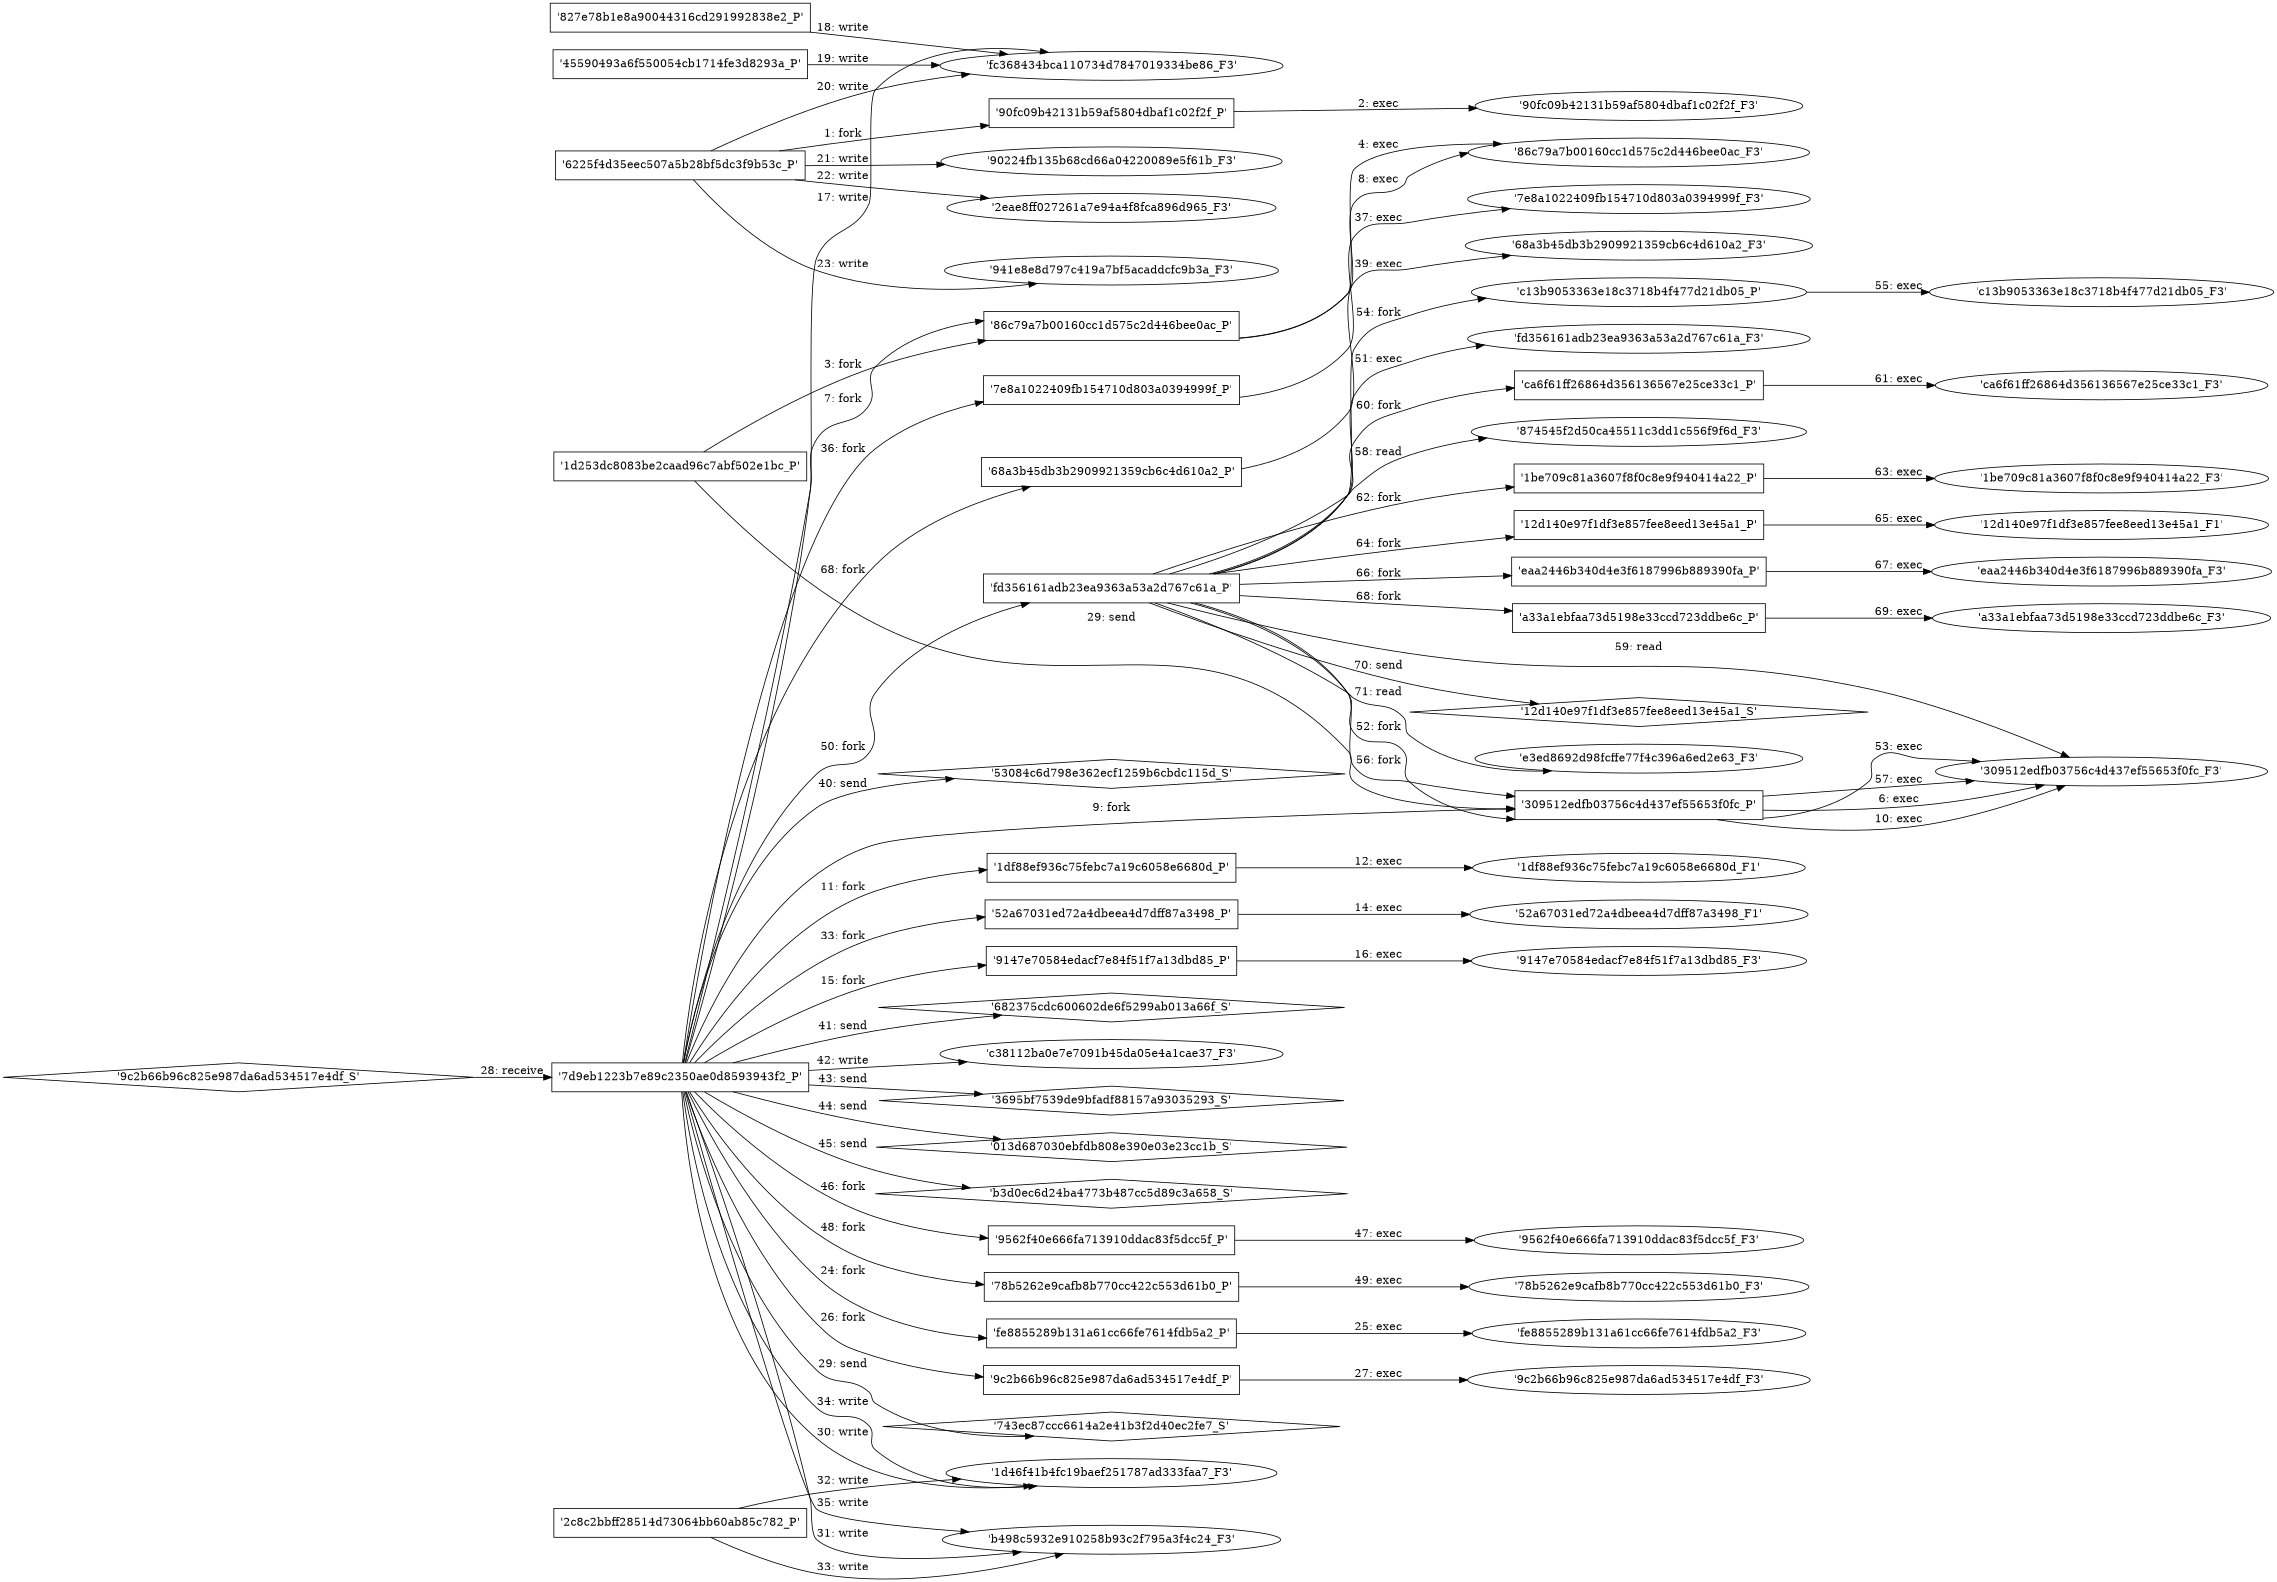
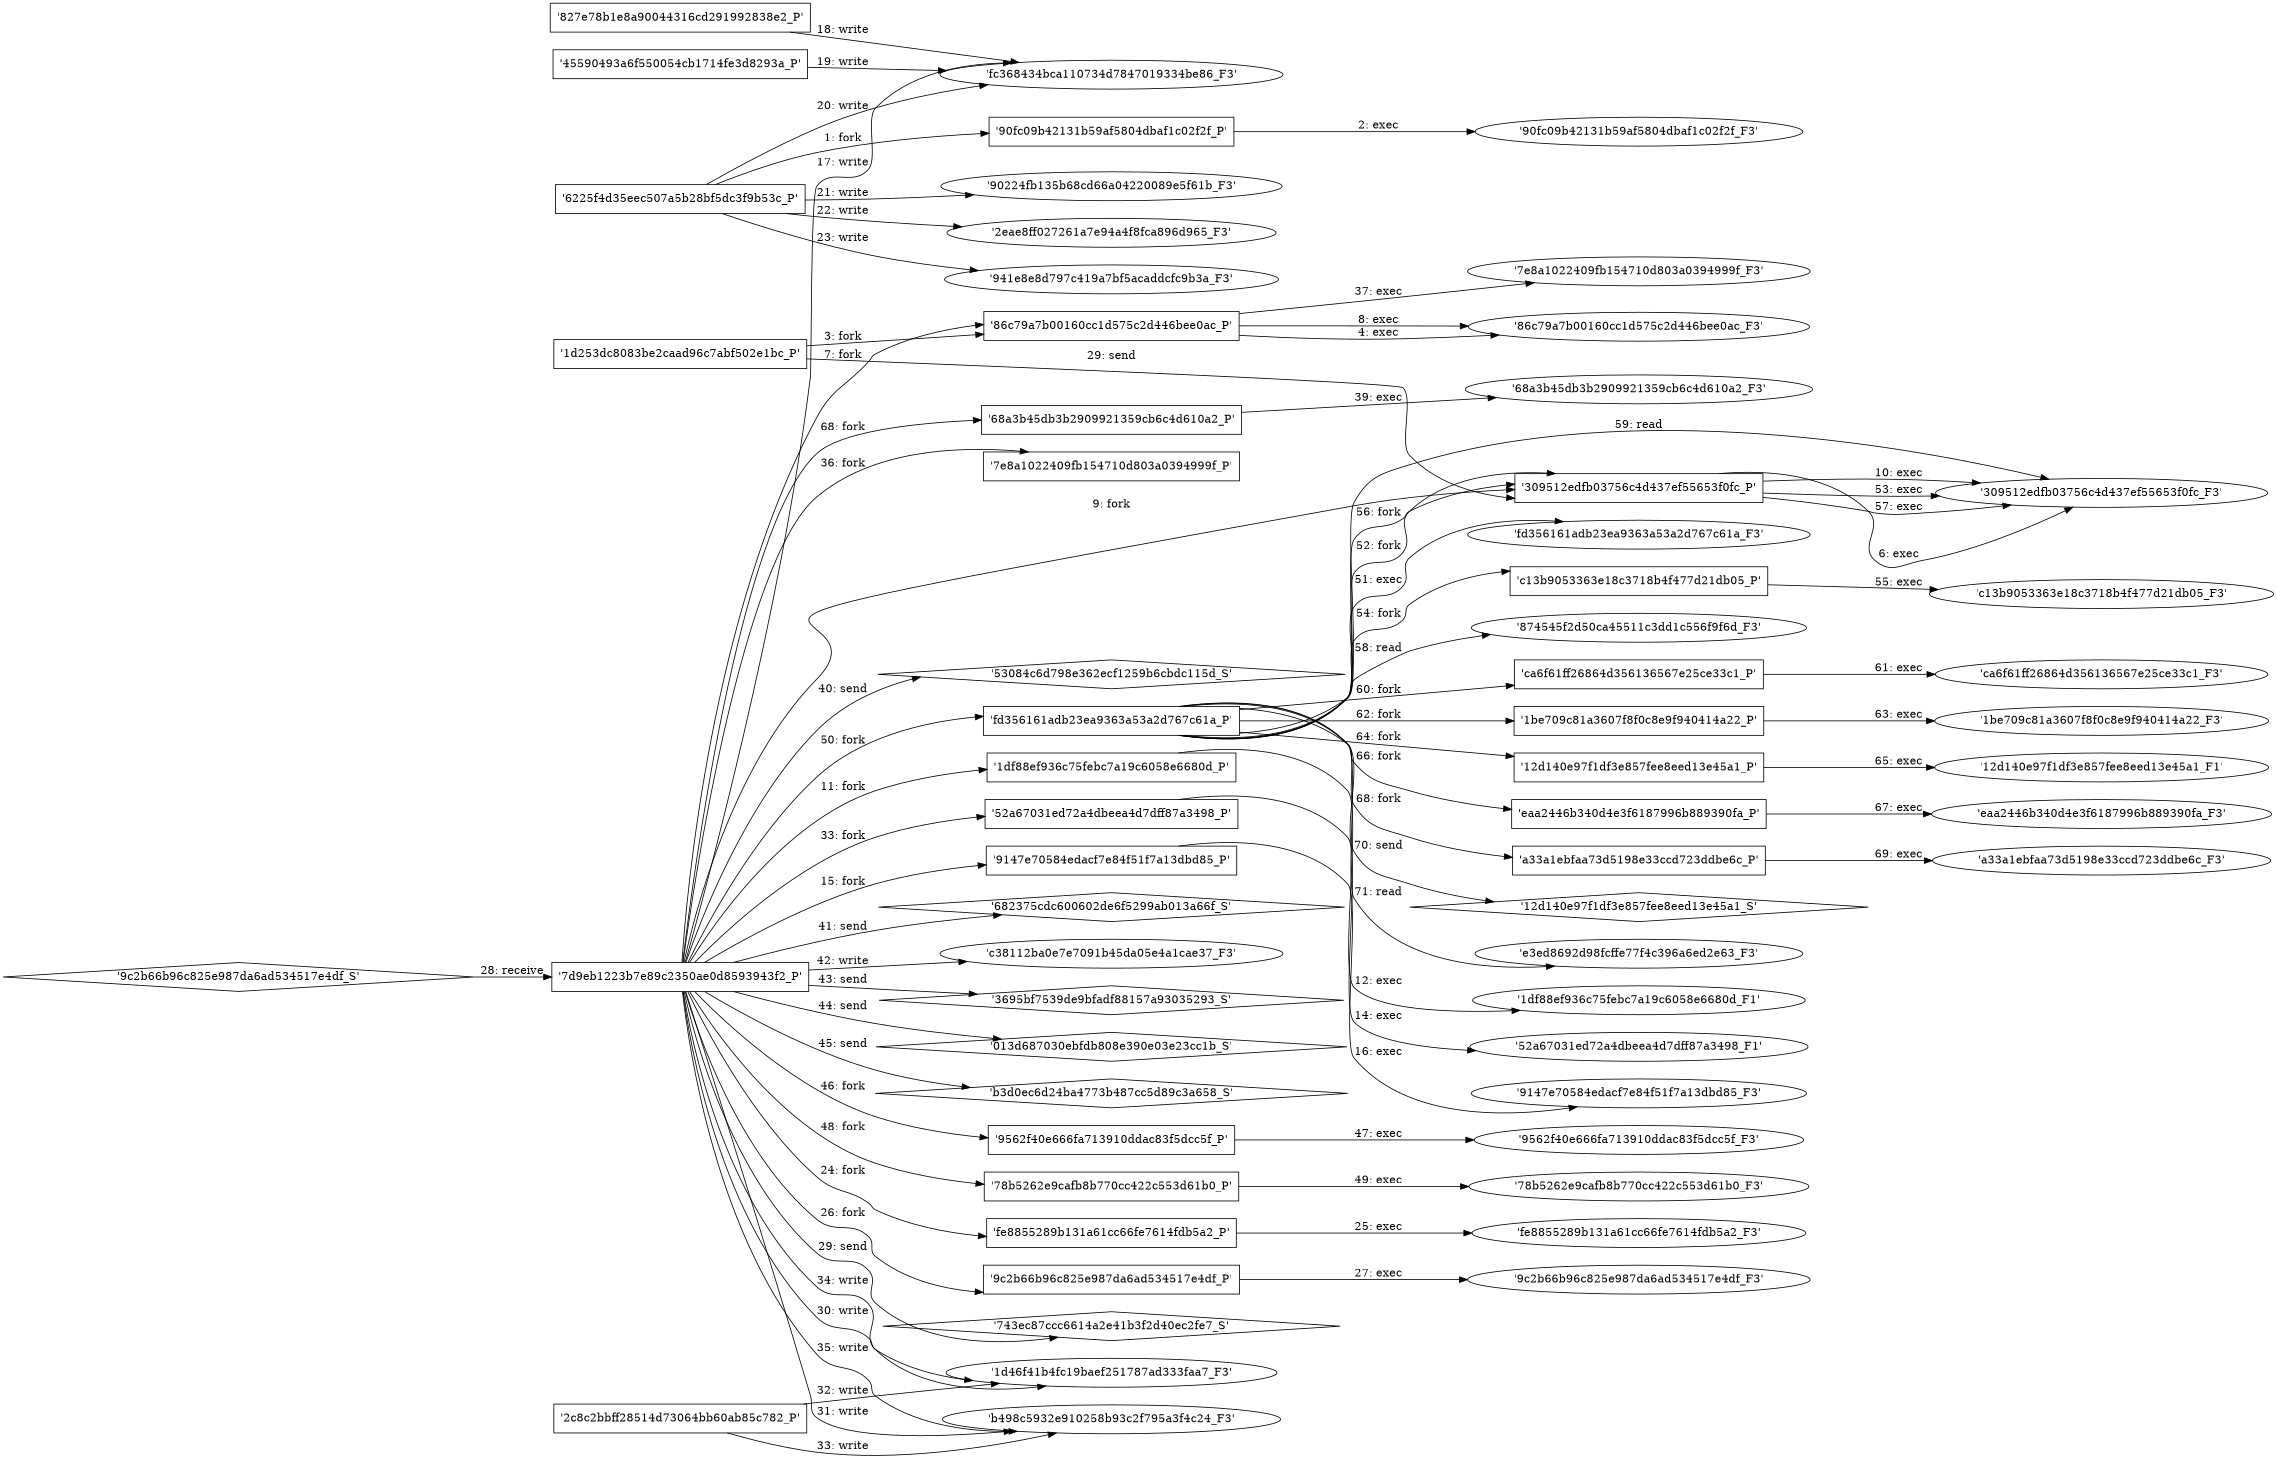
(1639, 292) -> (1639, 581)
(1353, 316) -> (1383, 299)
